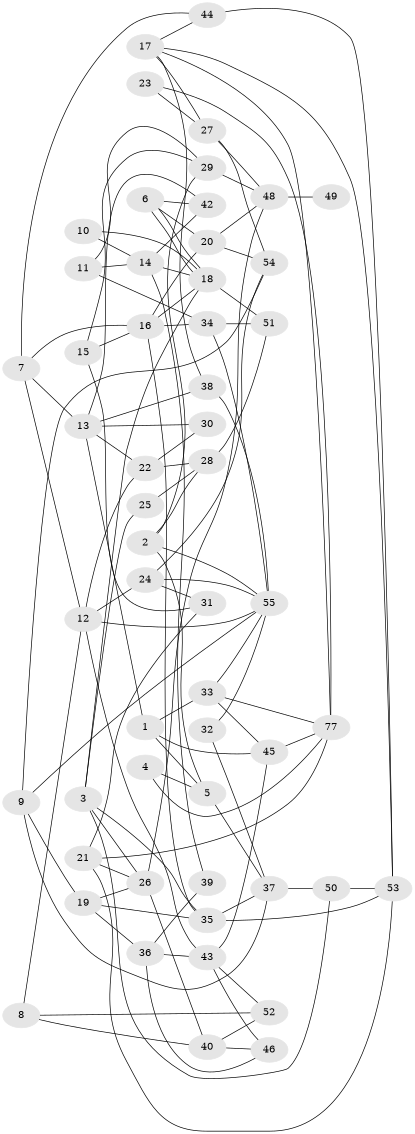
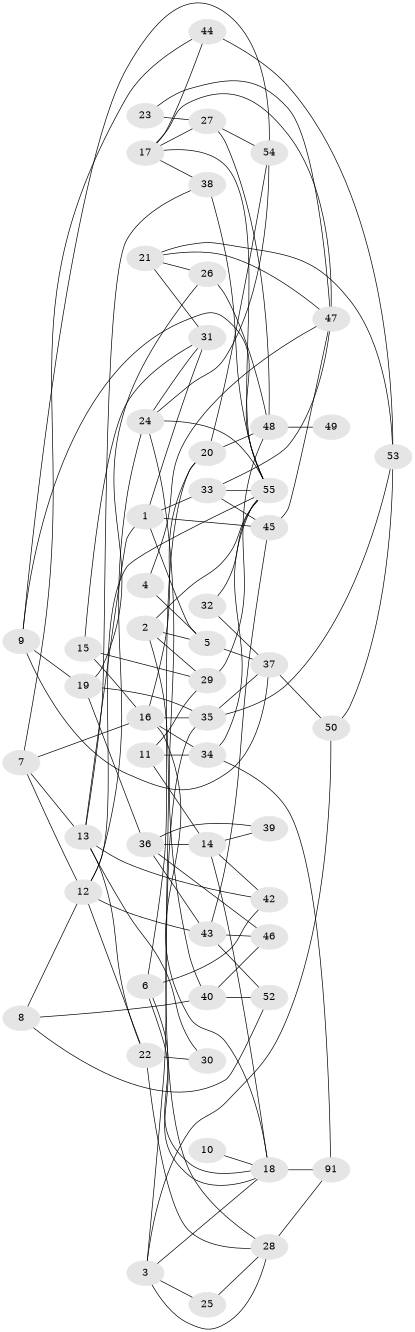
(114, 247) -> (183, 845)
(269, 324) -> (331, 1170)
(376, 407) -> (249, 288)
none -> (175, 427)
(331, 727) -> (331, 319)
(114, 841) -> (219, 1327)
(176, 965) -> (171, 711)
